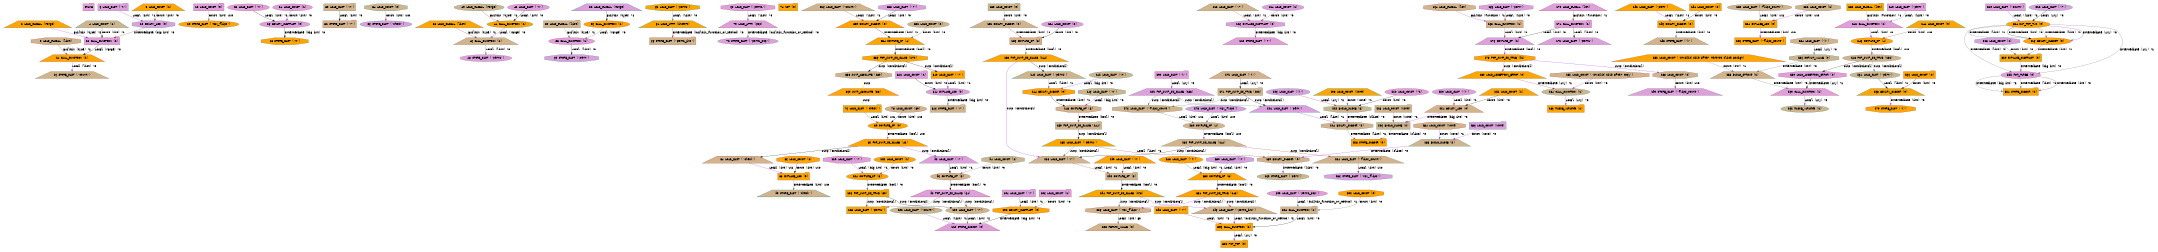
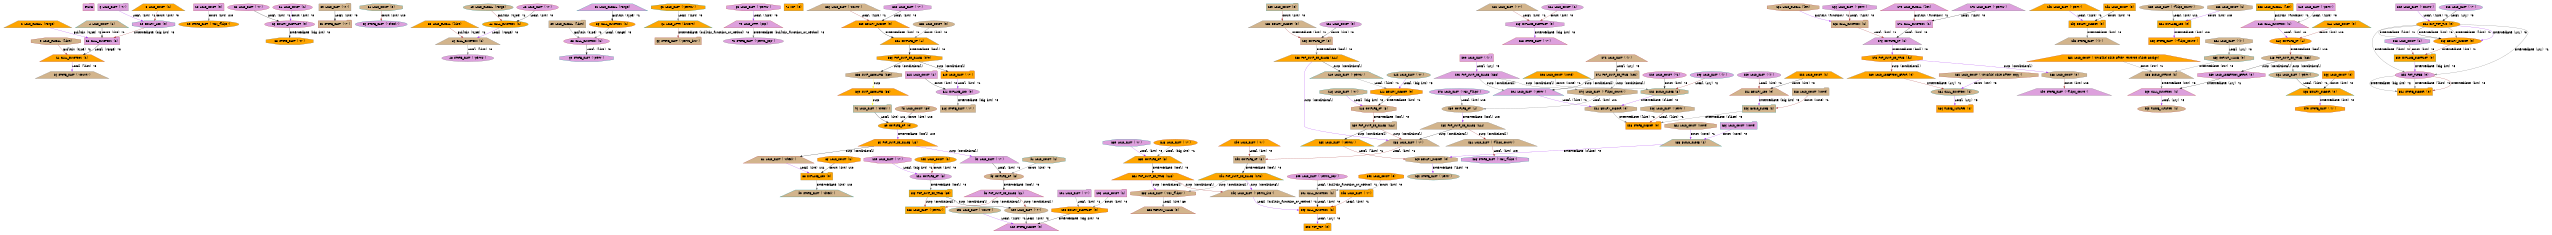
(1574, 32) -> (1955, 16)
(862, 109) -> (872, 109)
none -> (1667, 109)
(1805, 109) -> (2162, 109)
(870, 118) -> (880, 118)
(1070, 151) -> (1390, 134)
(867, 177) -> (931, 177)
